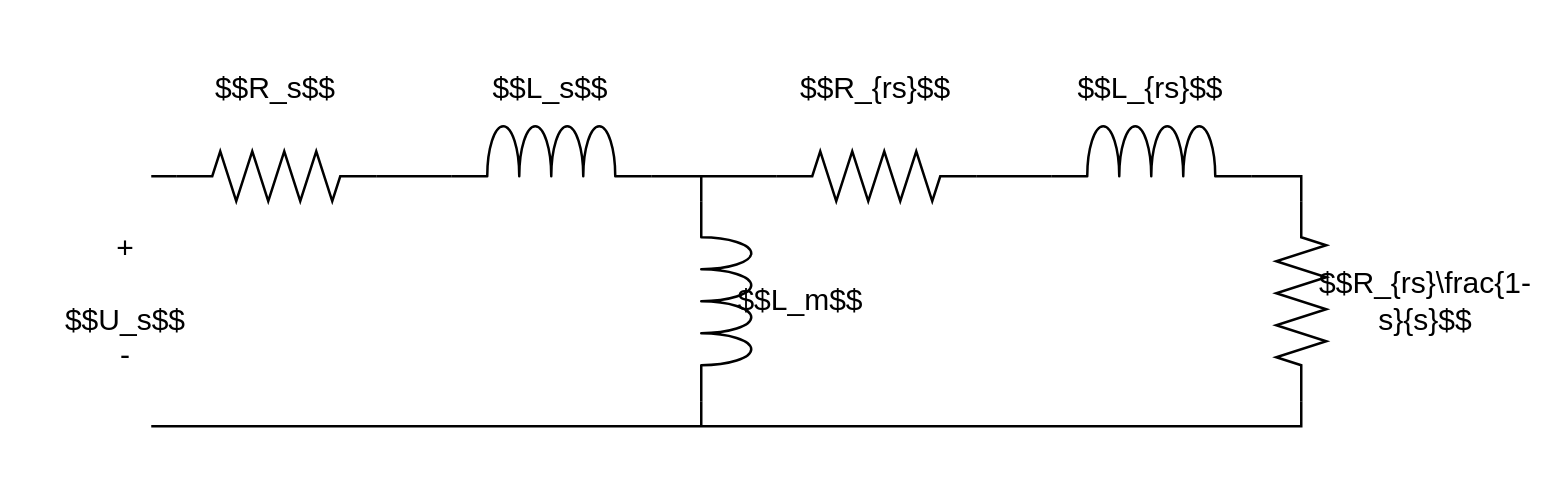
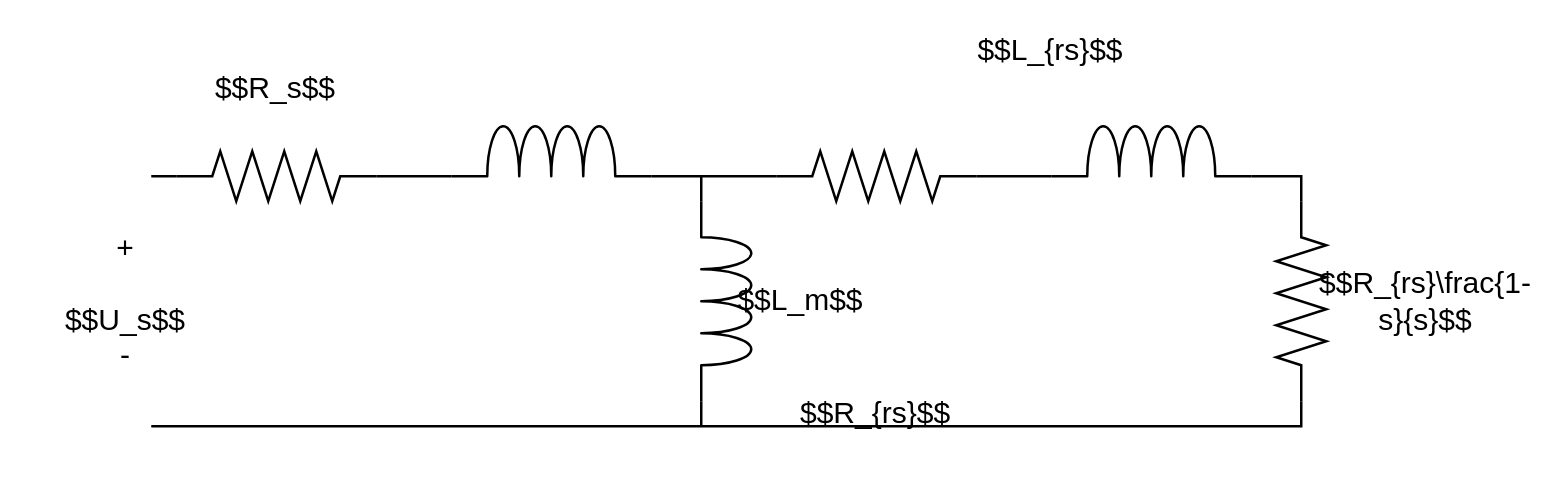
(551, 89) -> none
(876, 89) -> (876, 414)
(1151, 89) -> (1051, 51)
